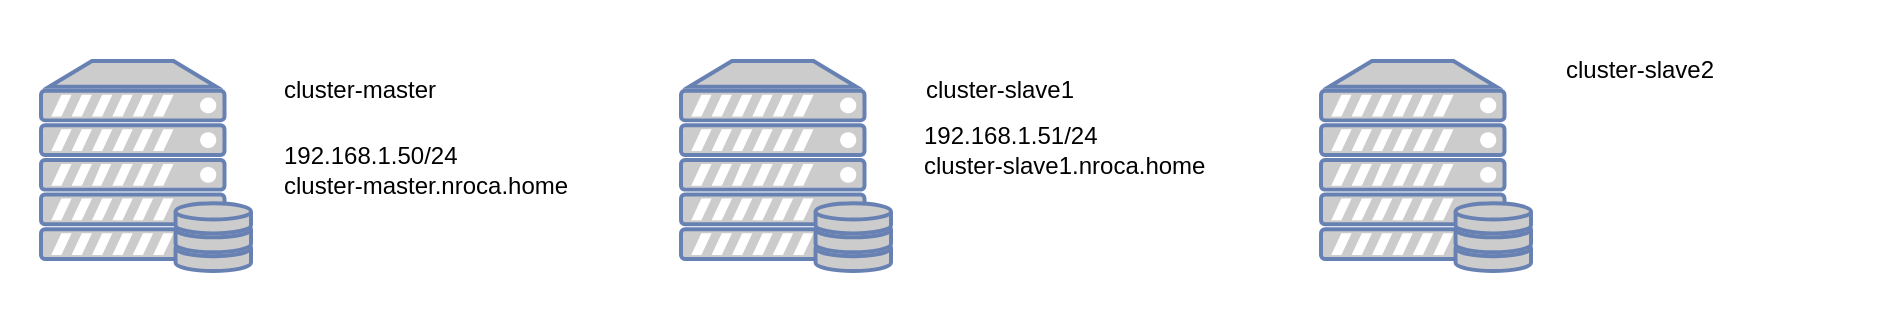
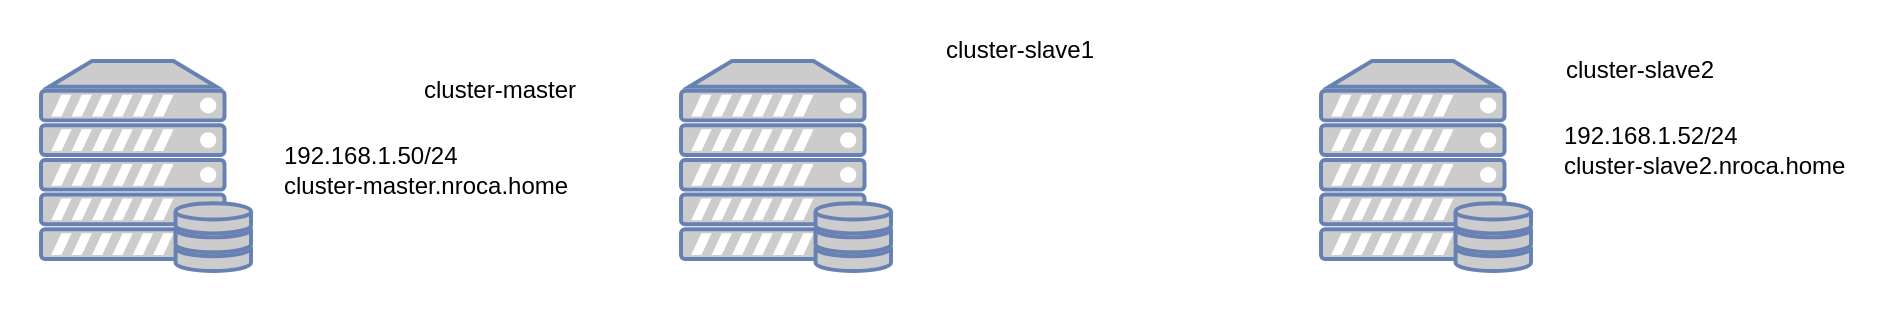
(361, 91) -> (501, 91)
(1001, 91) -> (1021, 51)
(1071, 151) -> none
none -> (1711, 151)
